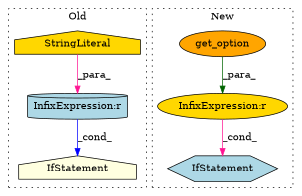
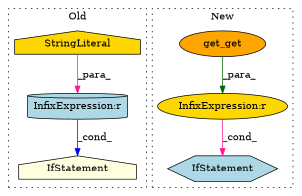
(223, 44) -> (223, 44)
